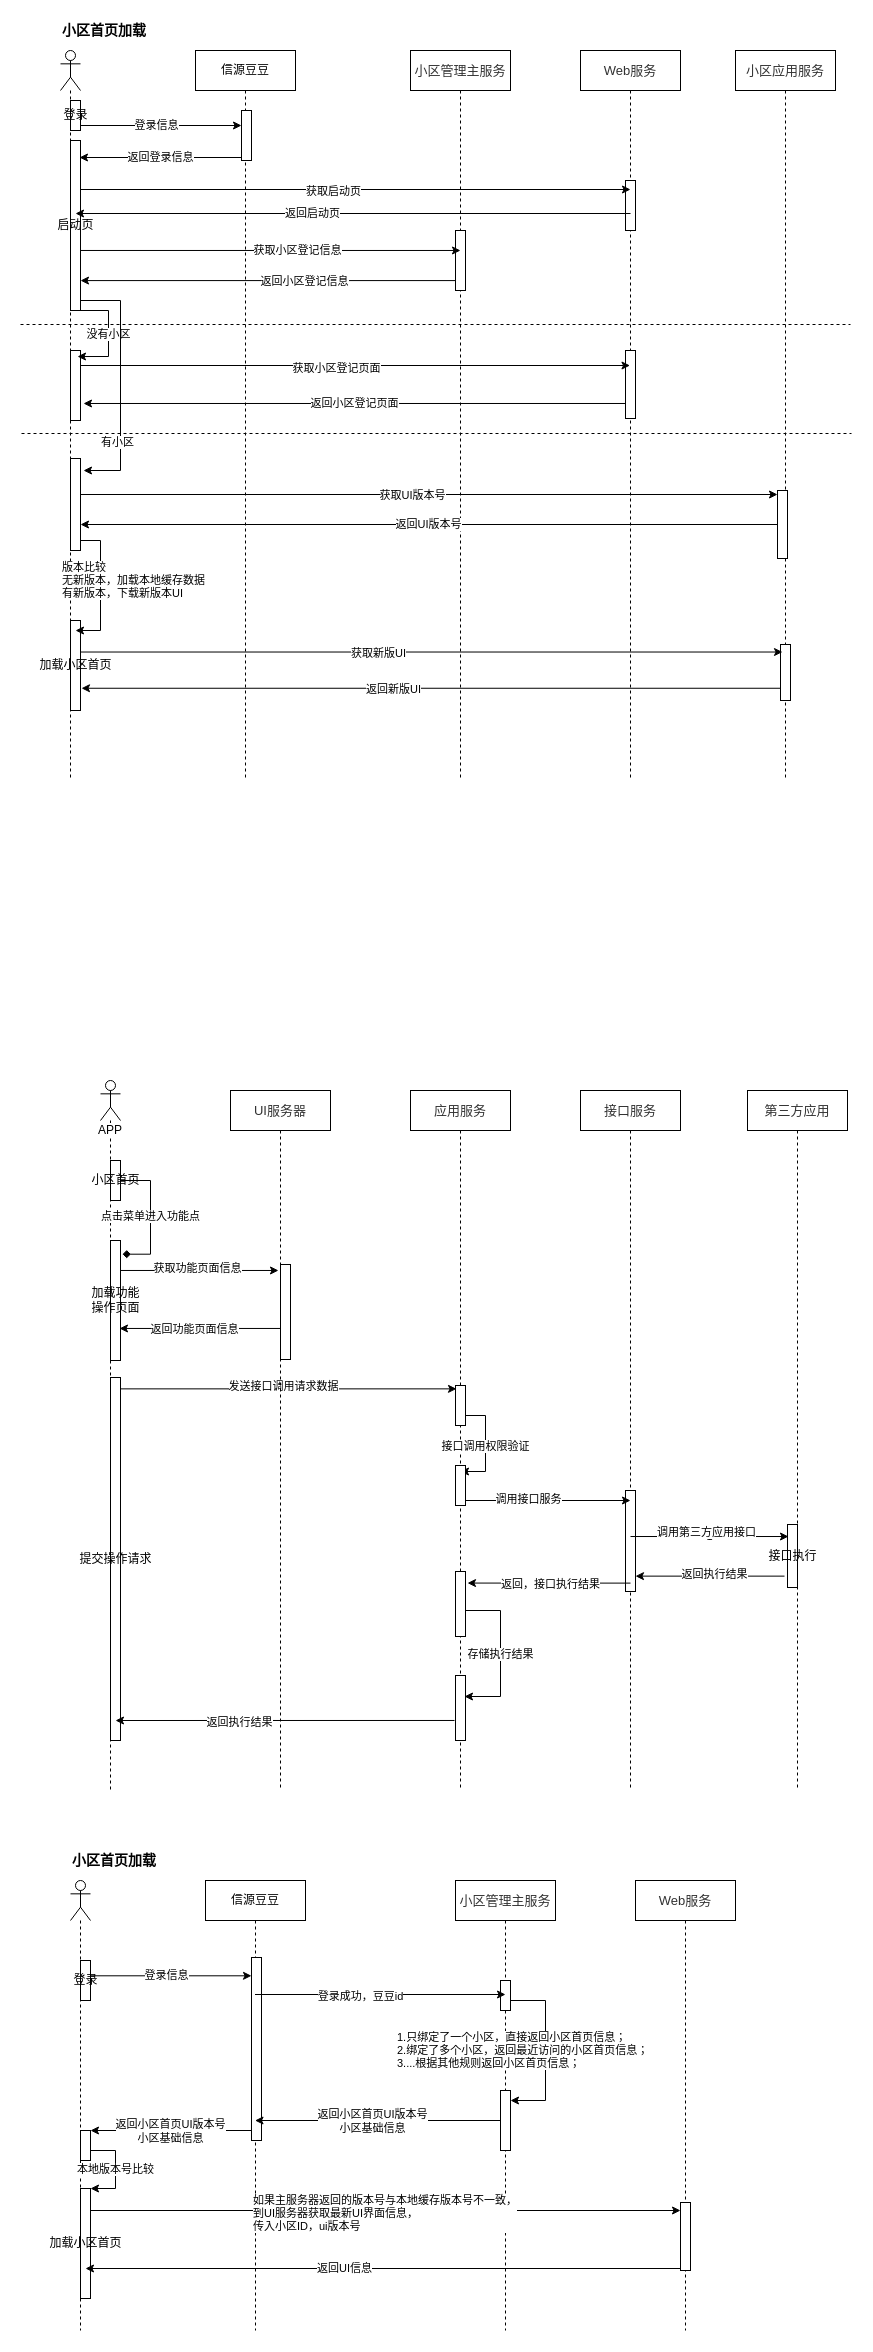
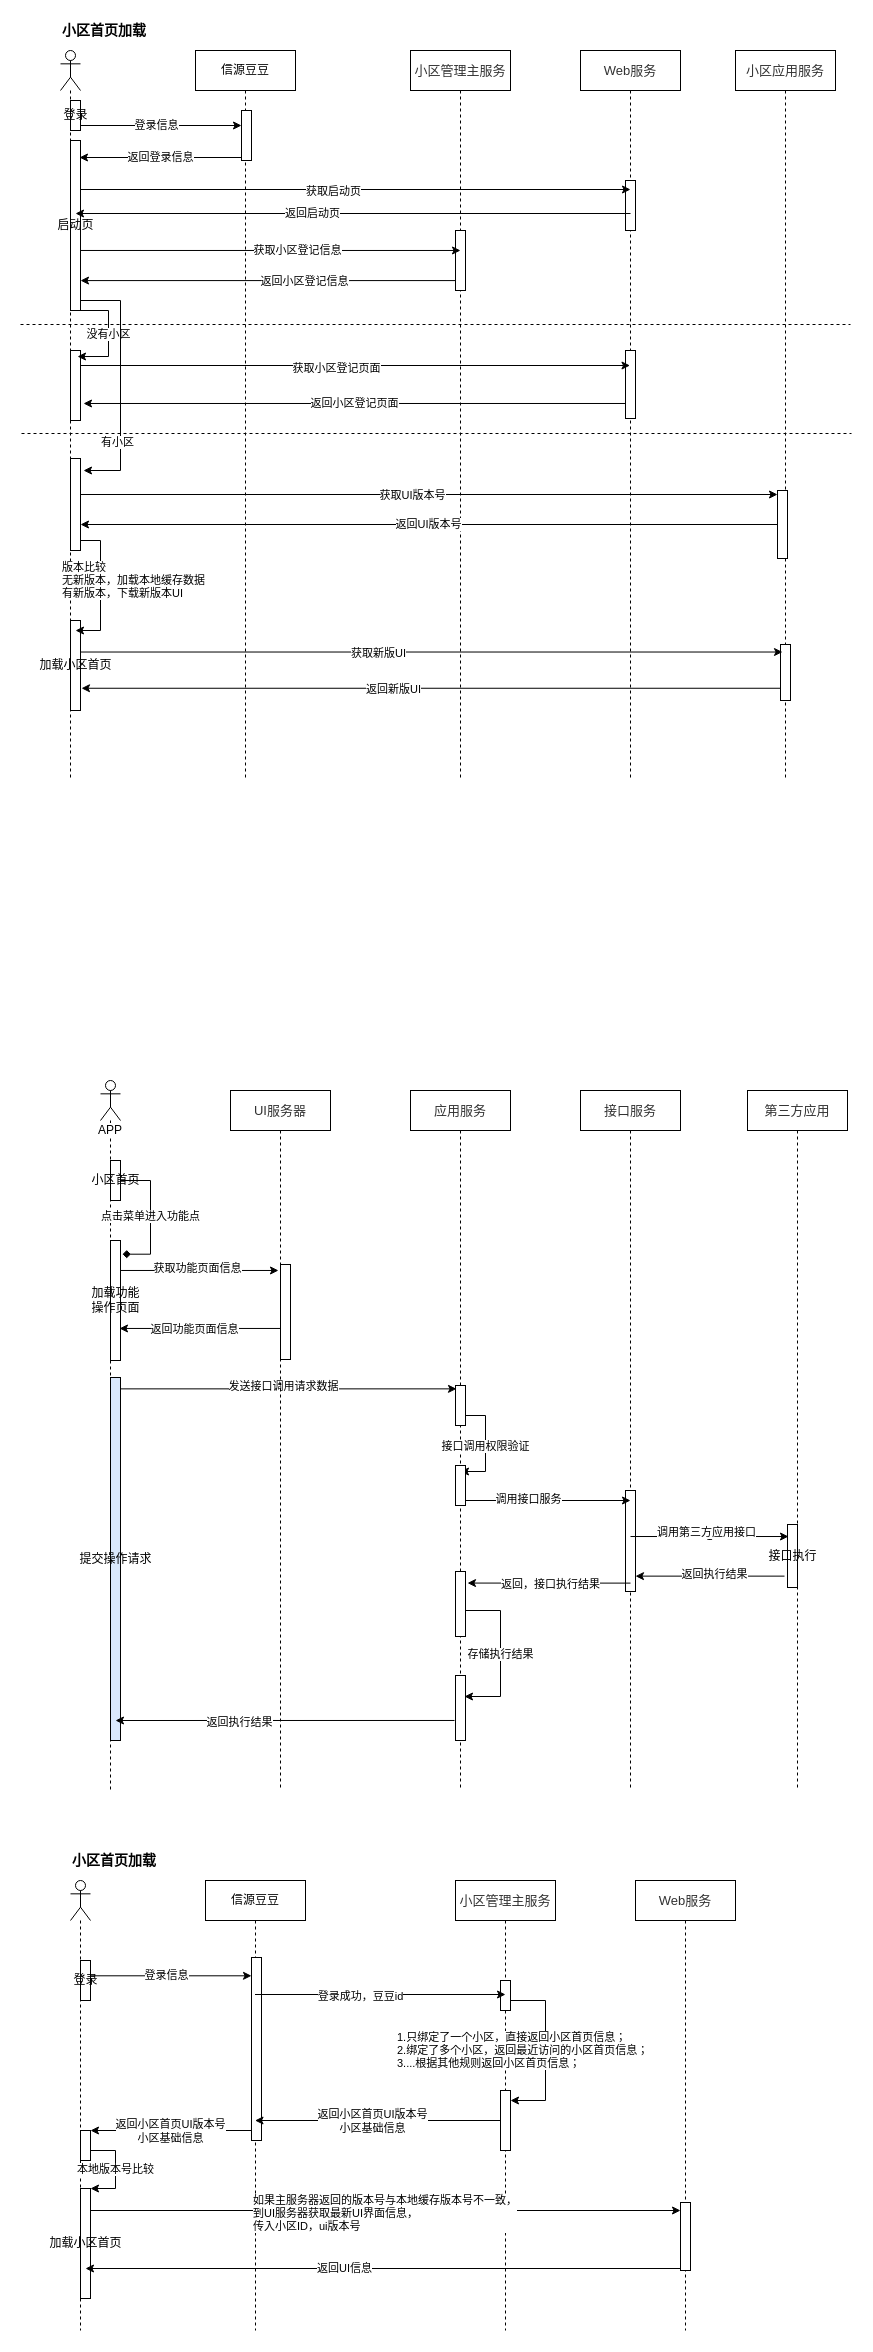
(116, 1559) -> (116, 1559)
